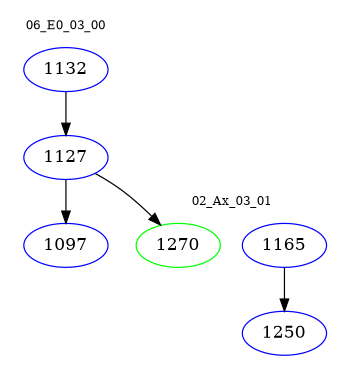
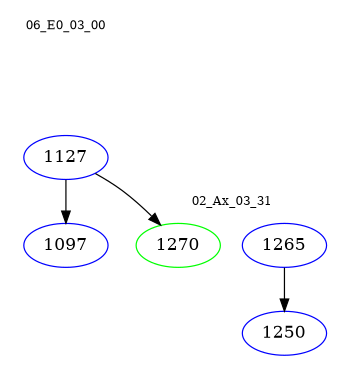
(66, 70) -> none
(232, 202) -> (232, 202)
(284, 245) -> (284, 245)
